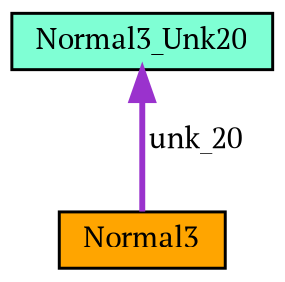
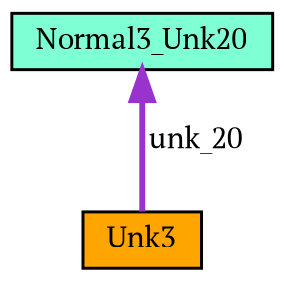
(142, 240) -> (142, 240)
